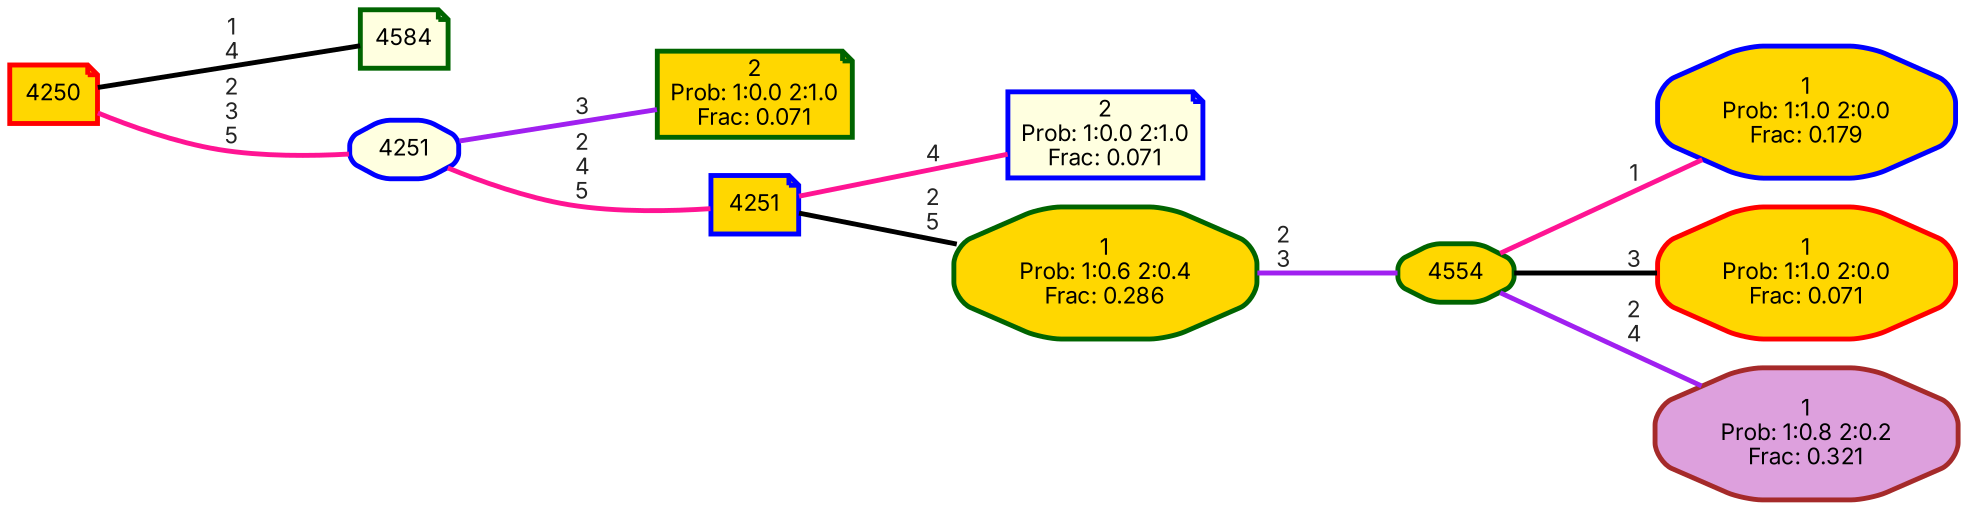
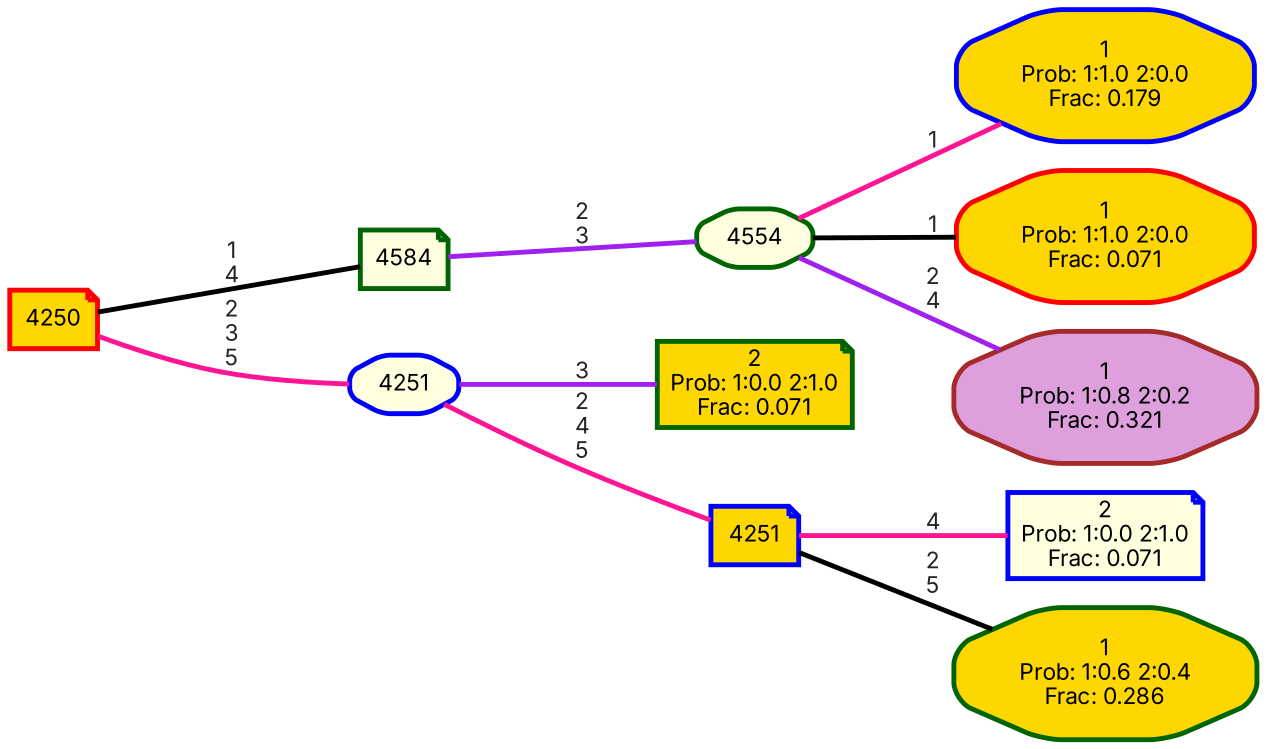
(1631, 261) -> (930, 226)
(1327, 273) -> (572, 249)
(1456, 273) -> (755, 238)
